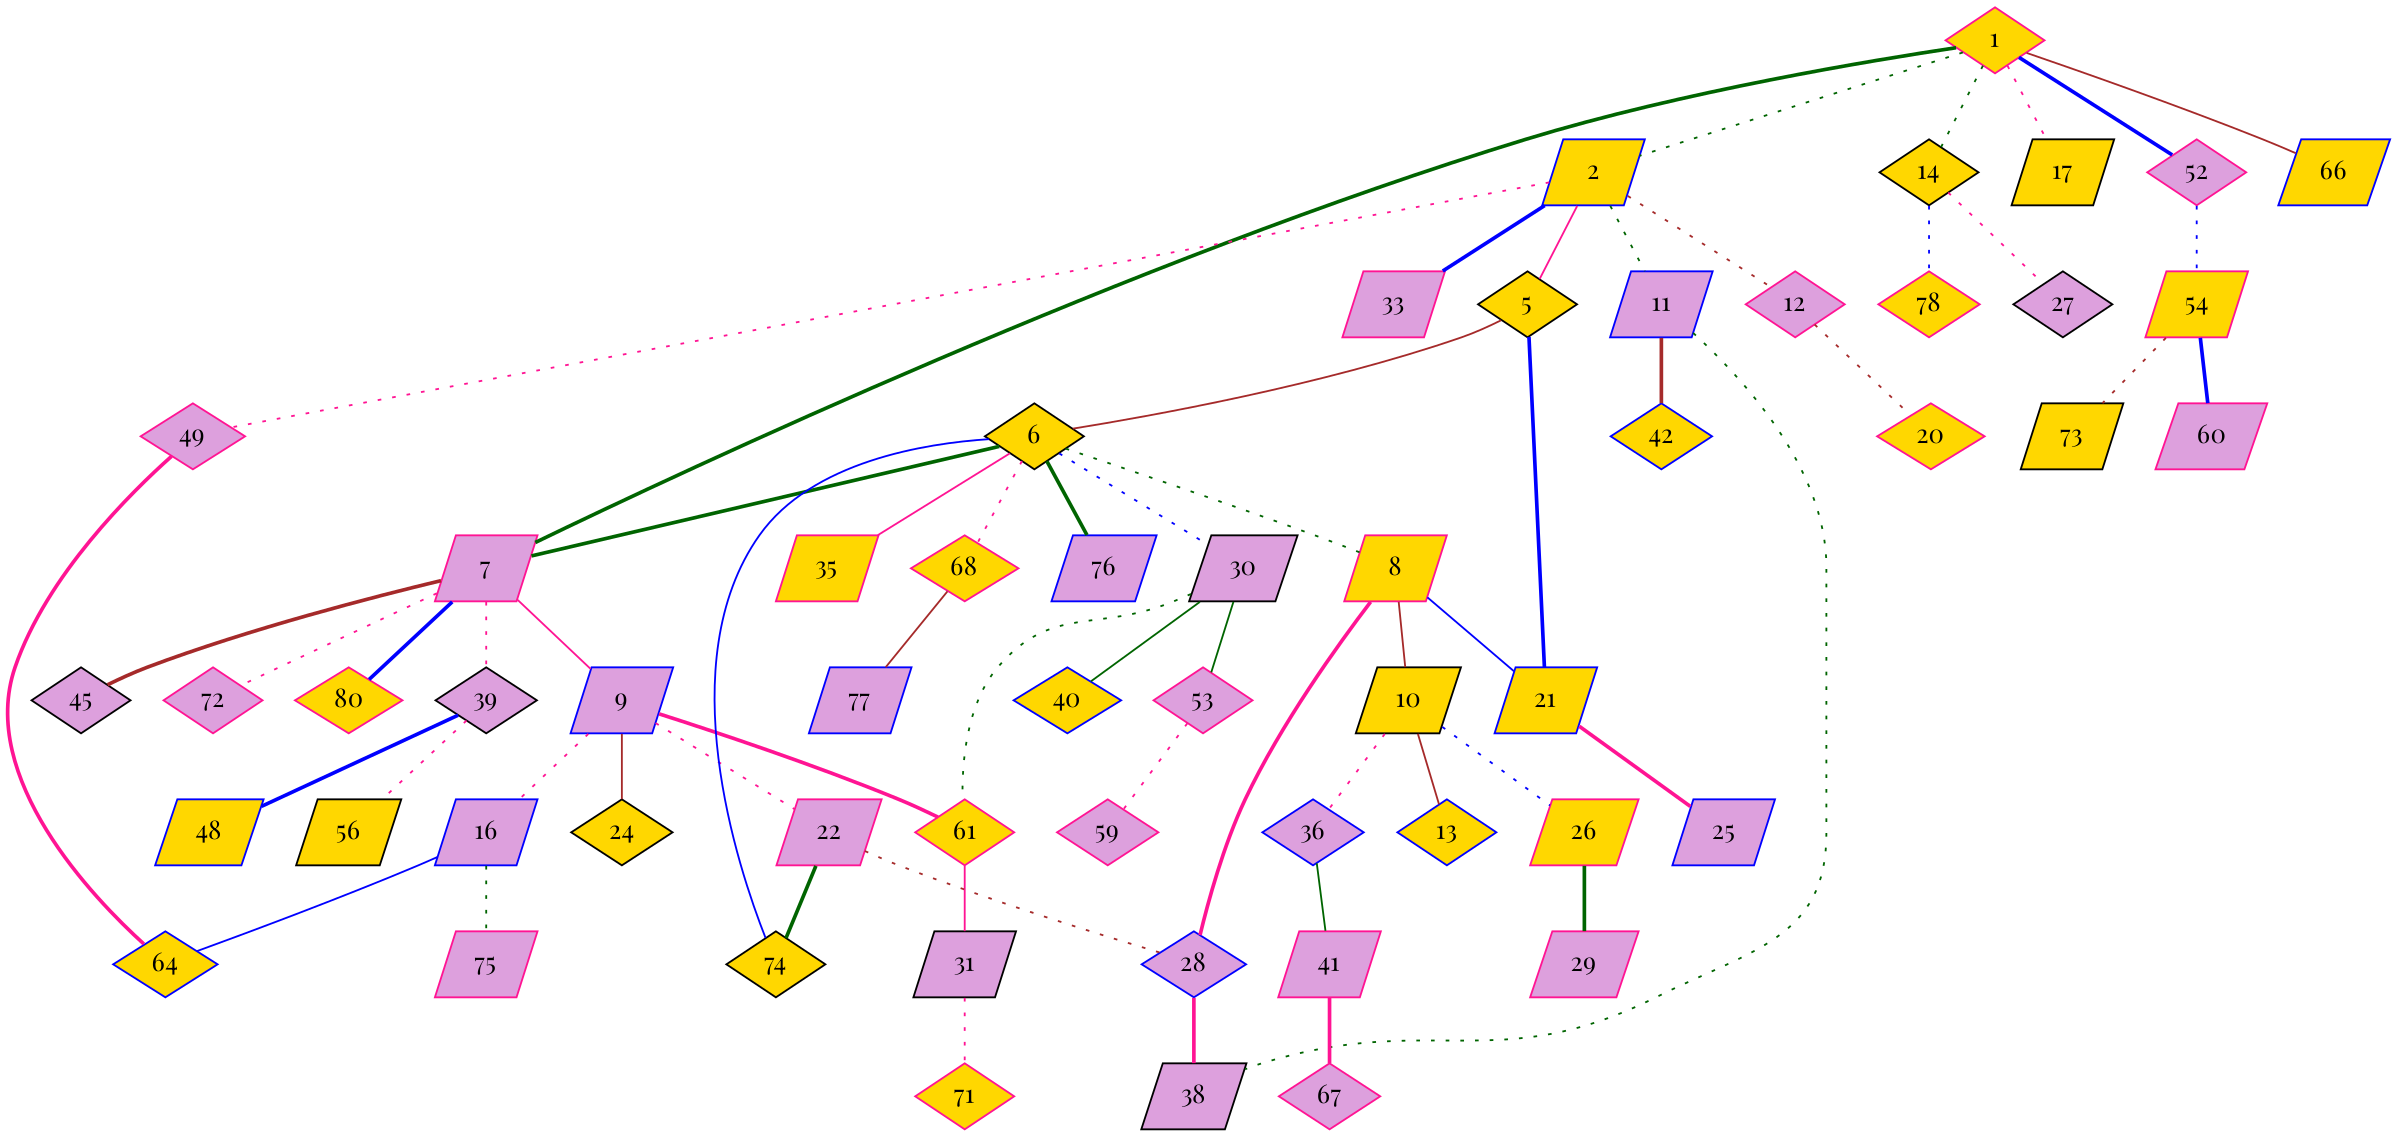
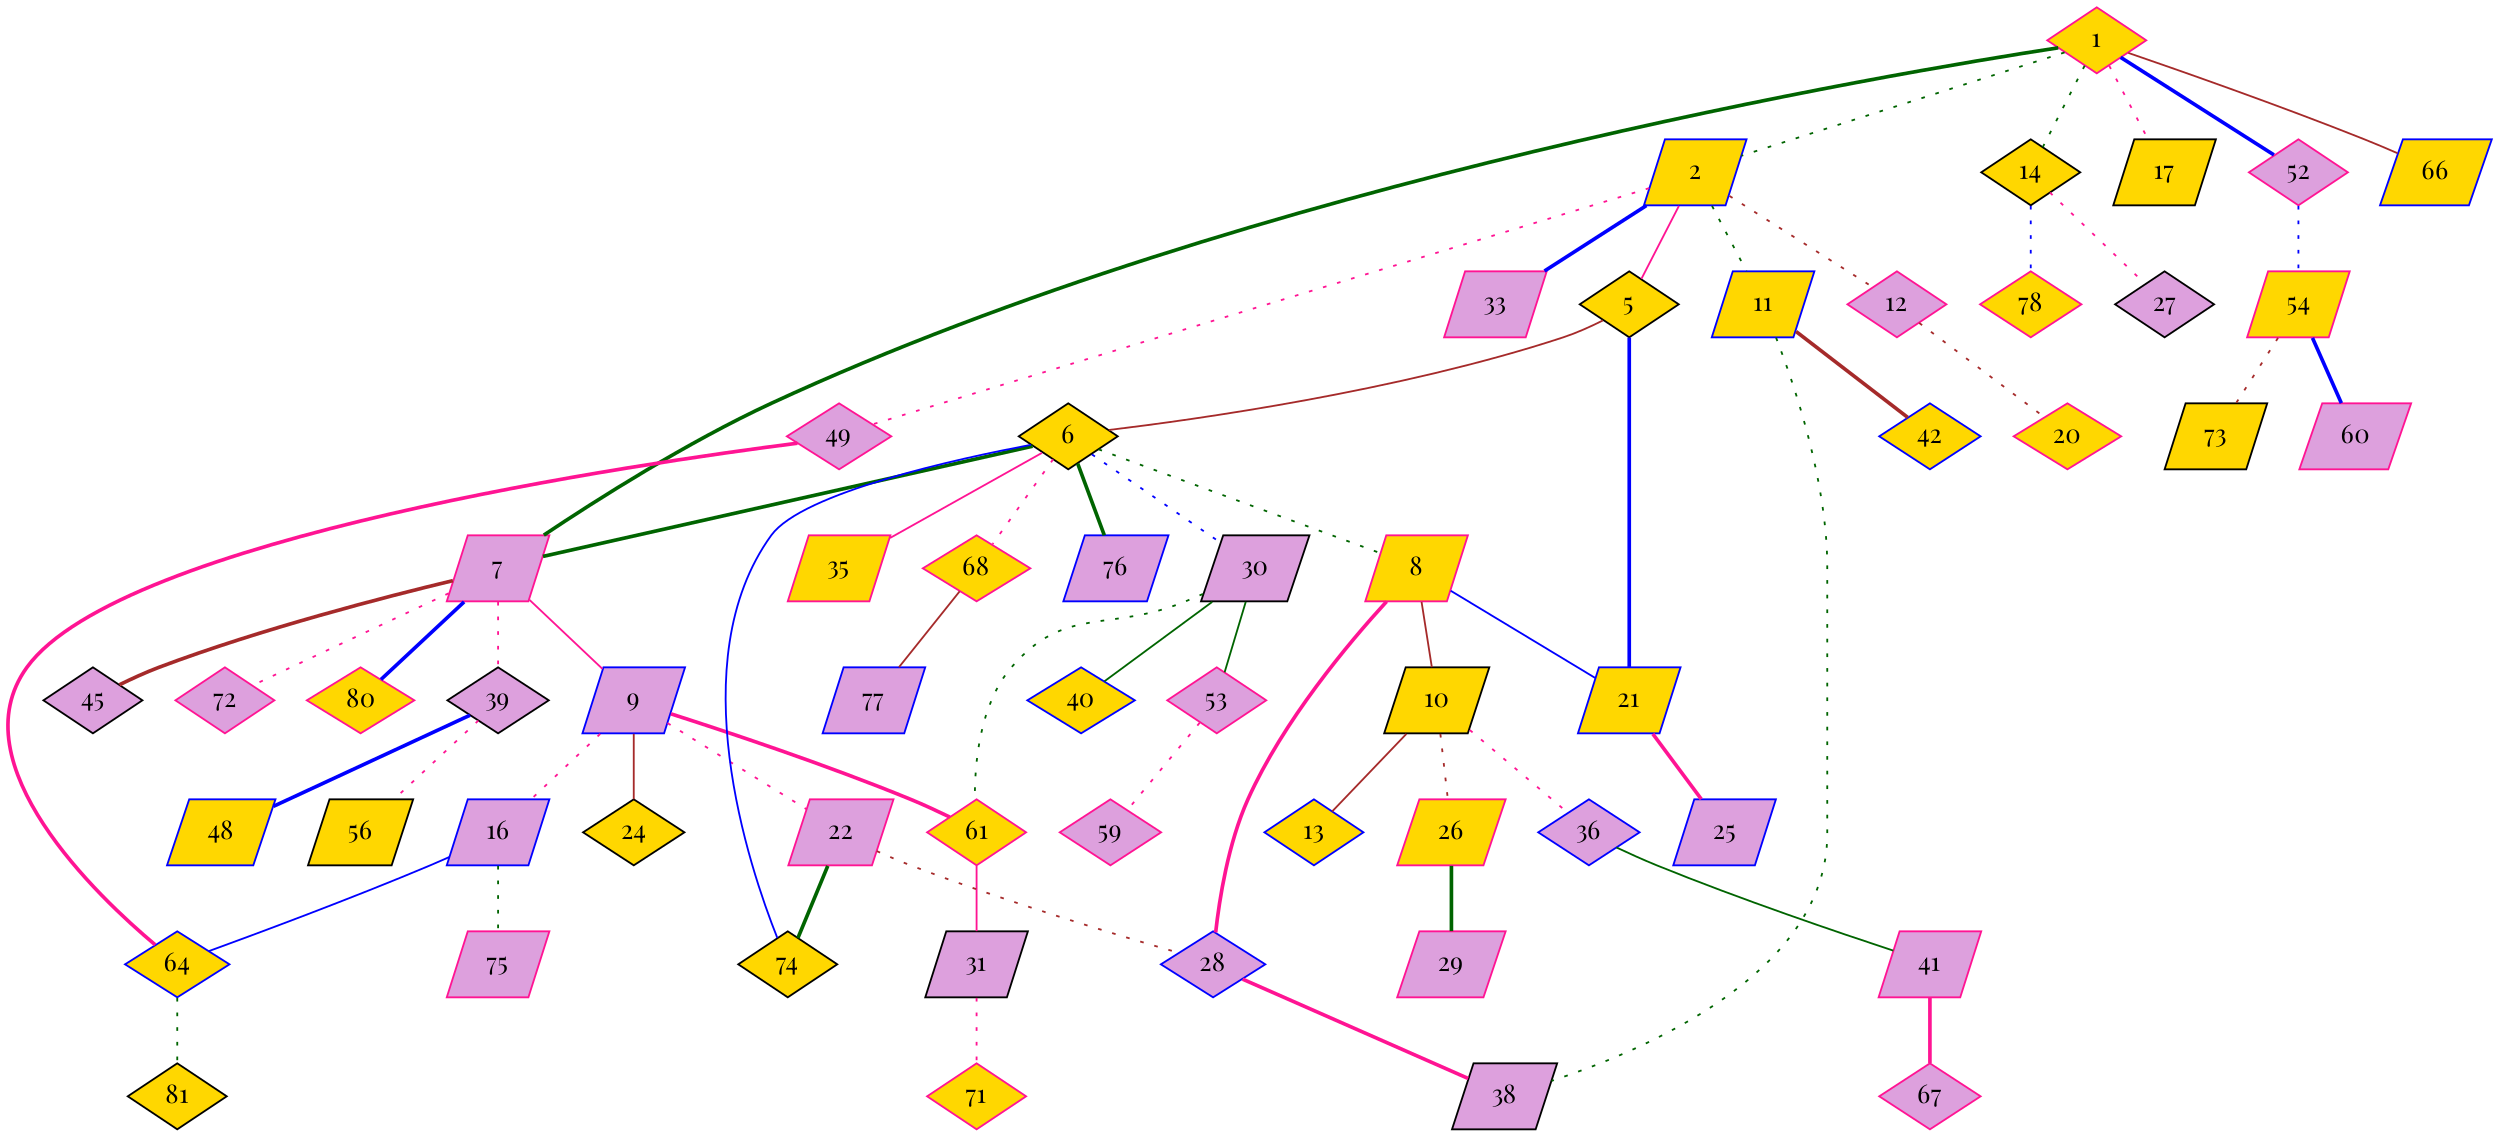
(1661, 304) -> (1763, 304)
(1496, 766) -> (1444, 767)
none -> (177, 1096)
